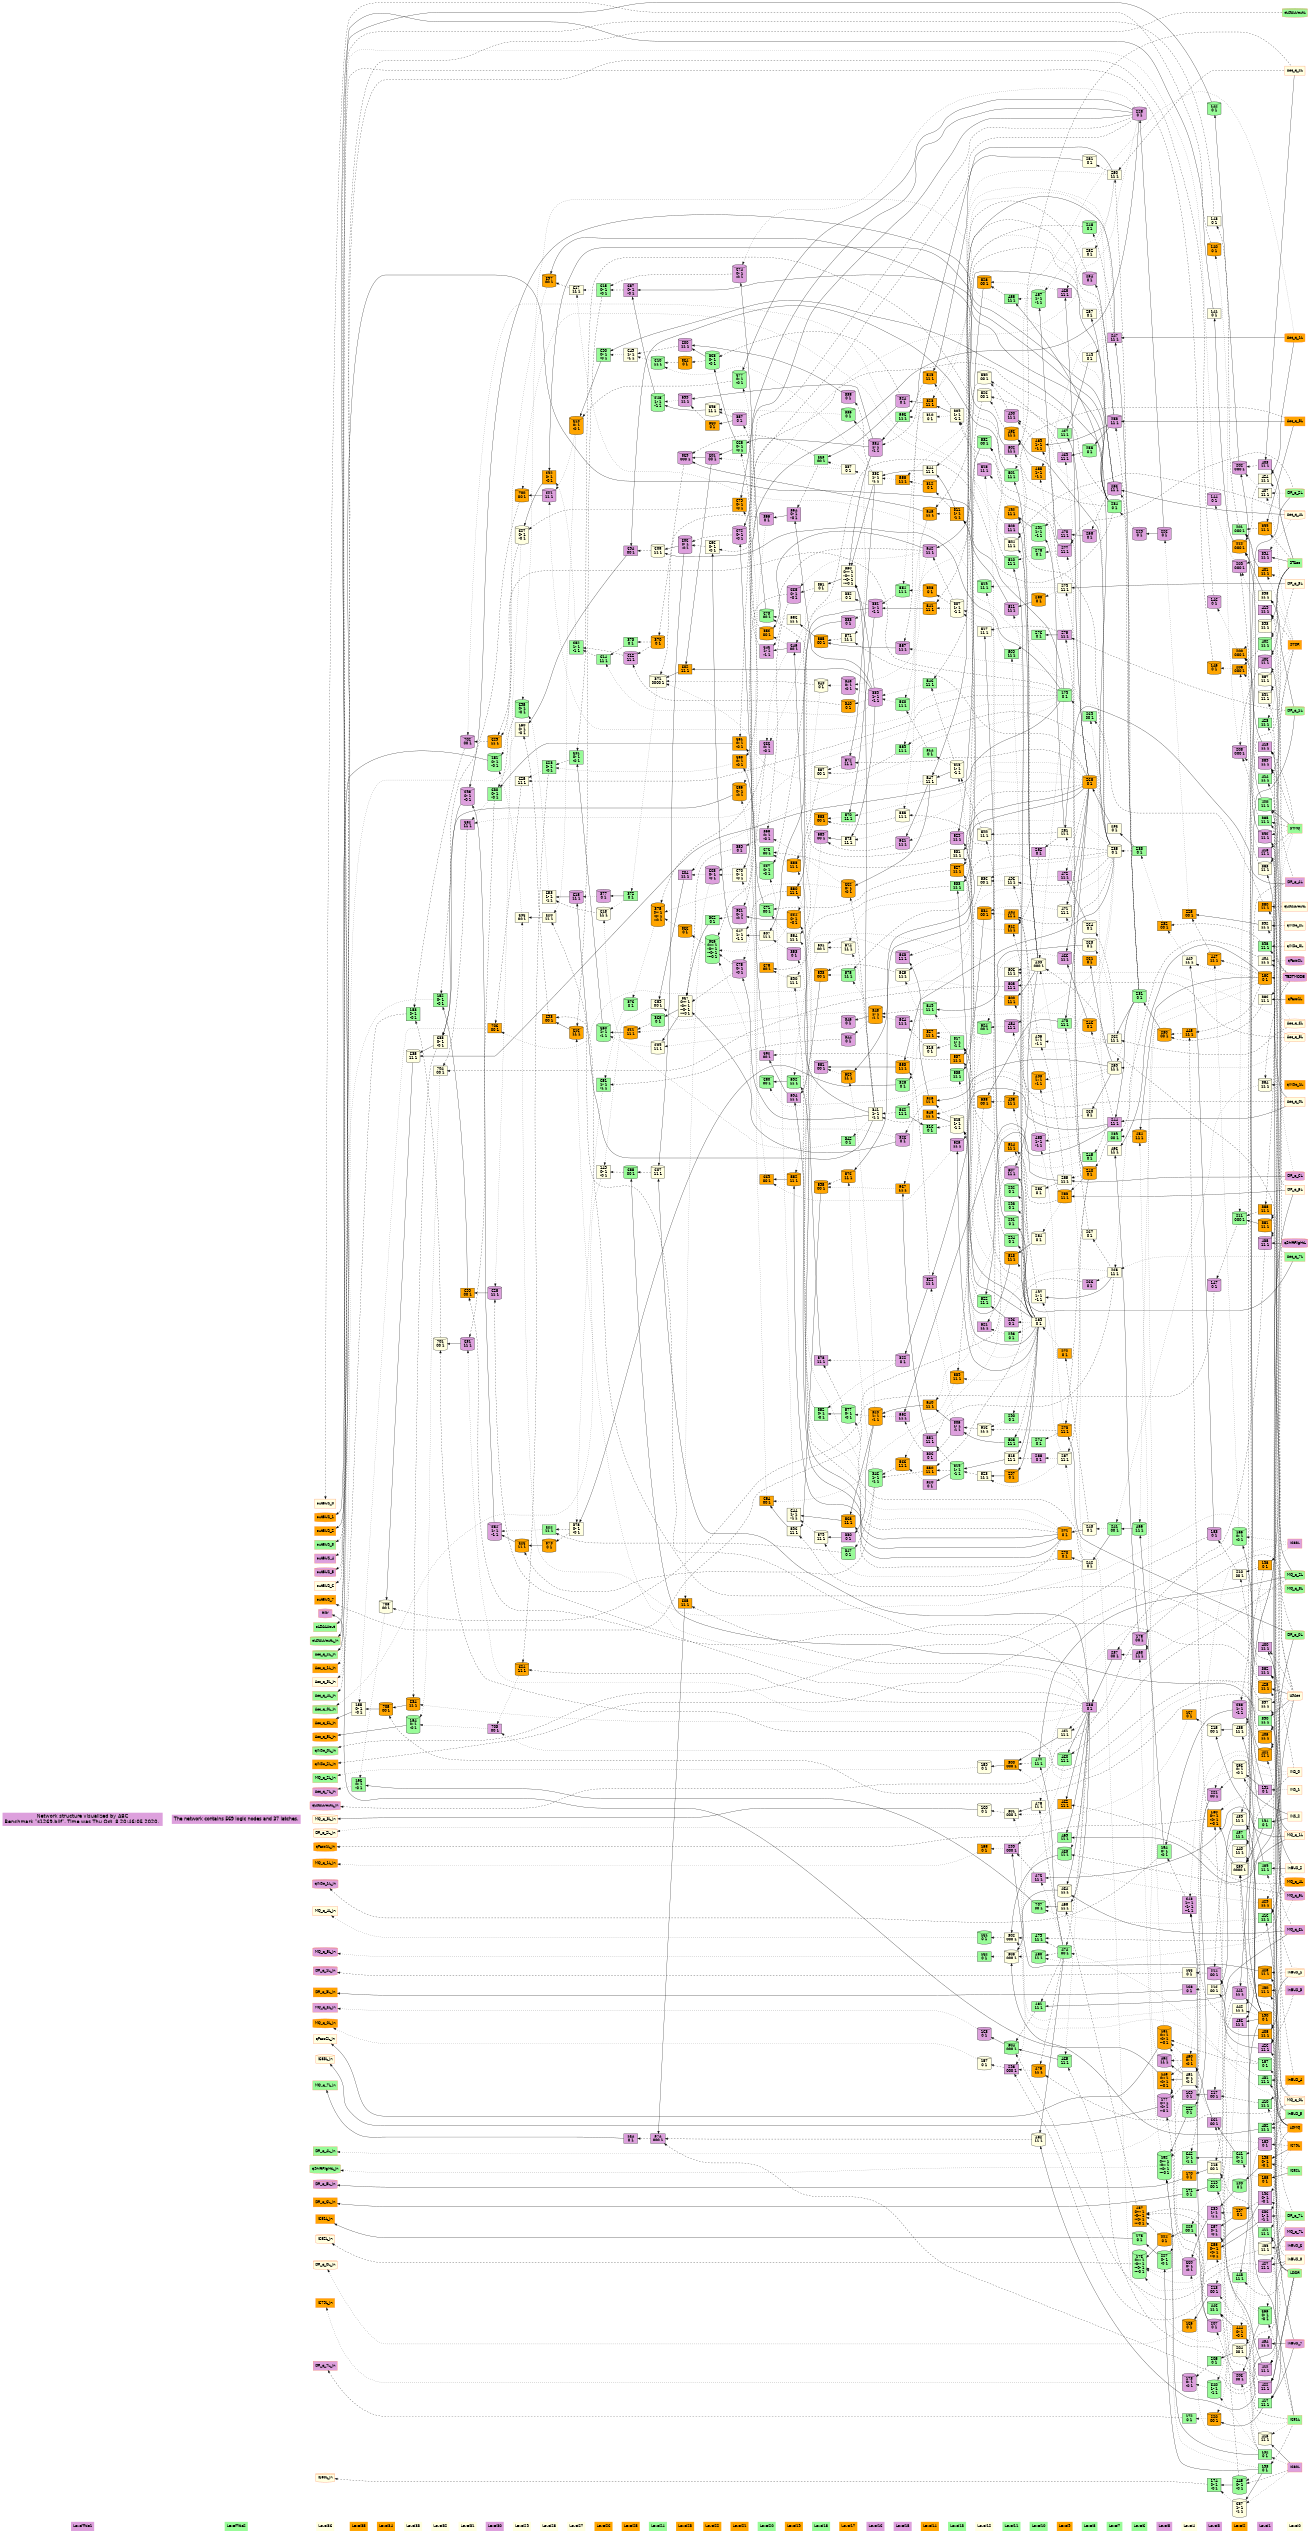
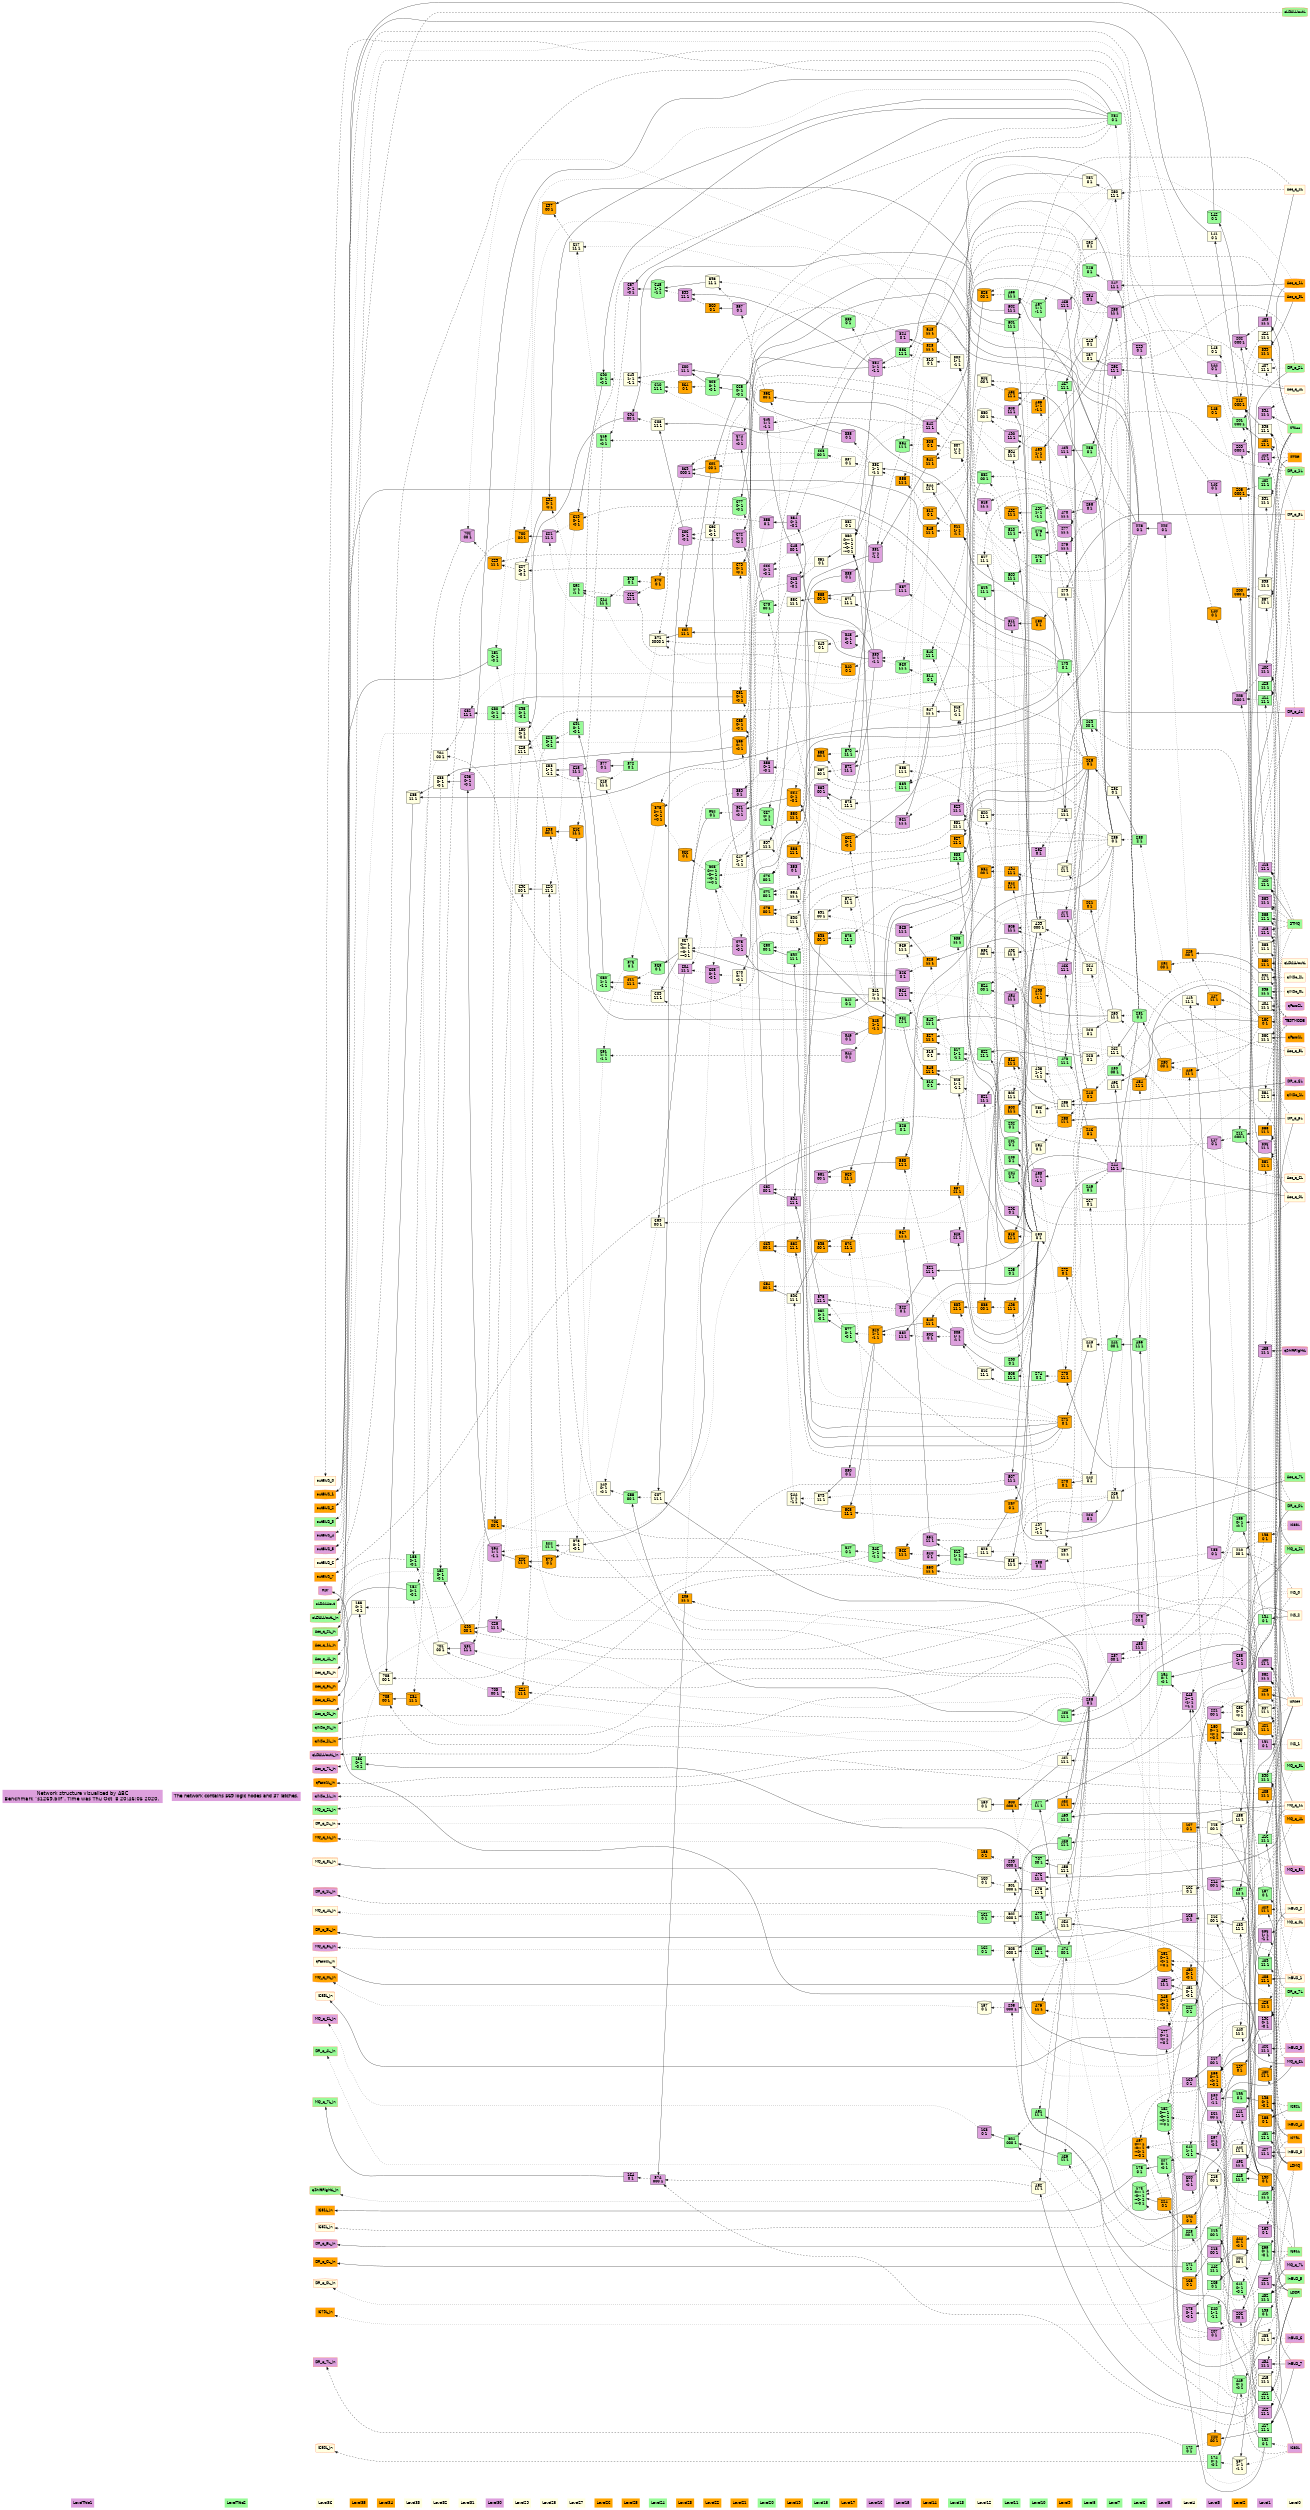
(712, 458) -> (712, 466)
(1139, 851) -> (1139, 840)
(821, 1087) -> (814, 950)
